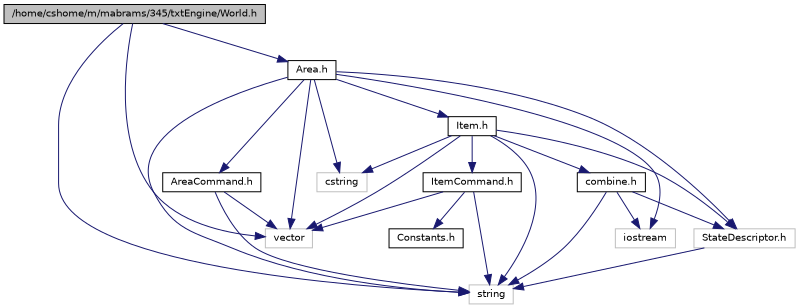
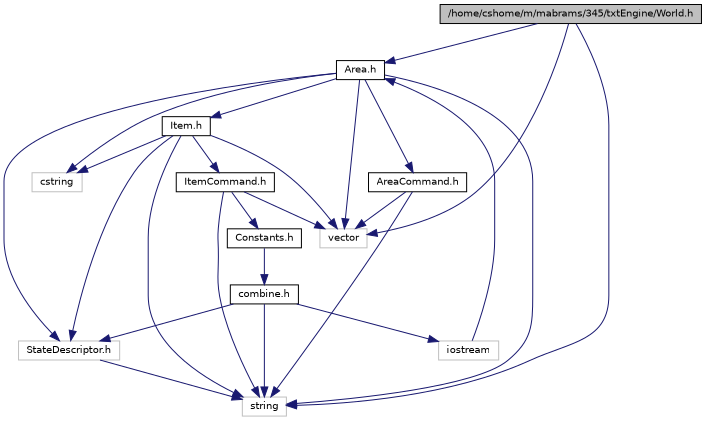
(525, 112) -> (495, 188)
(537, 152) -> (264, 261)
